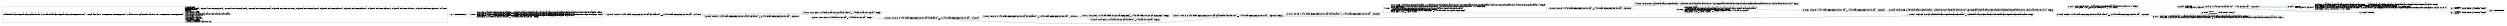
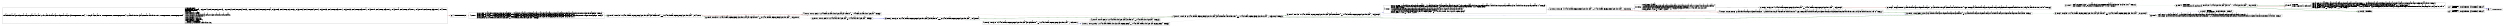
none -> (1894, 13)
